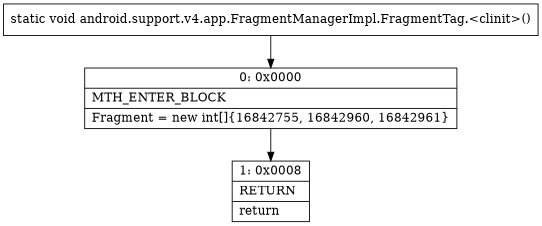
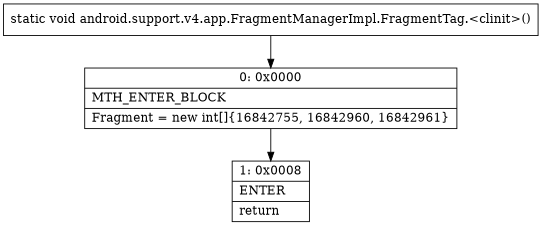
(268, 191) -> (262, 191)
